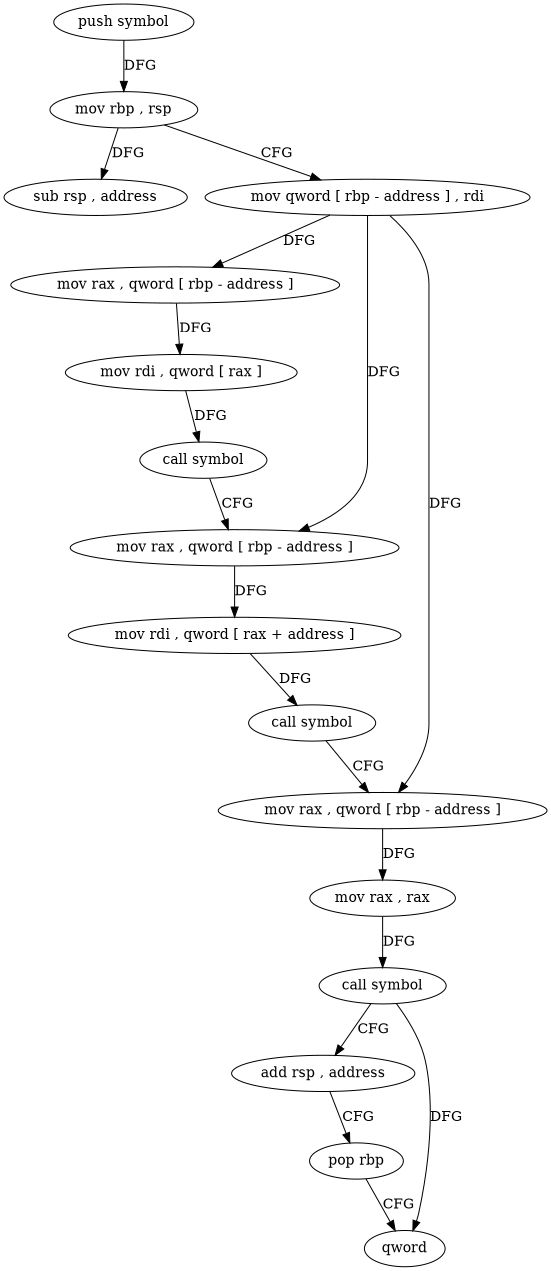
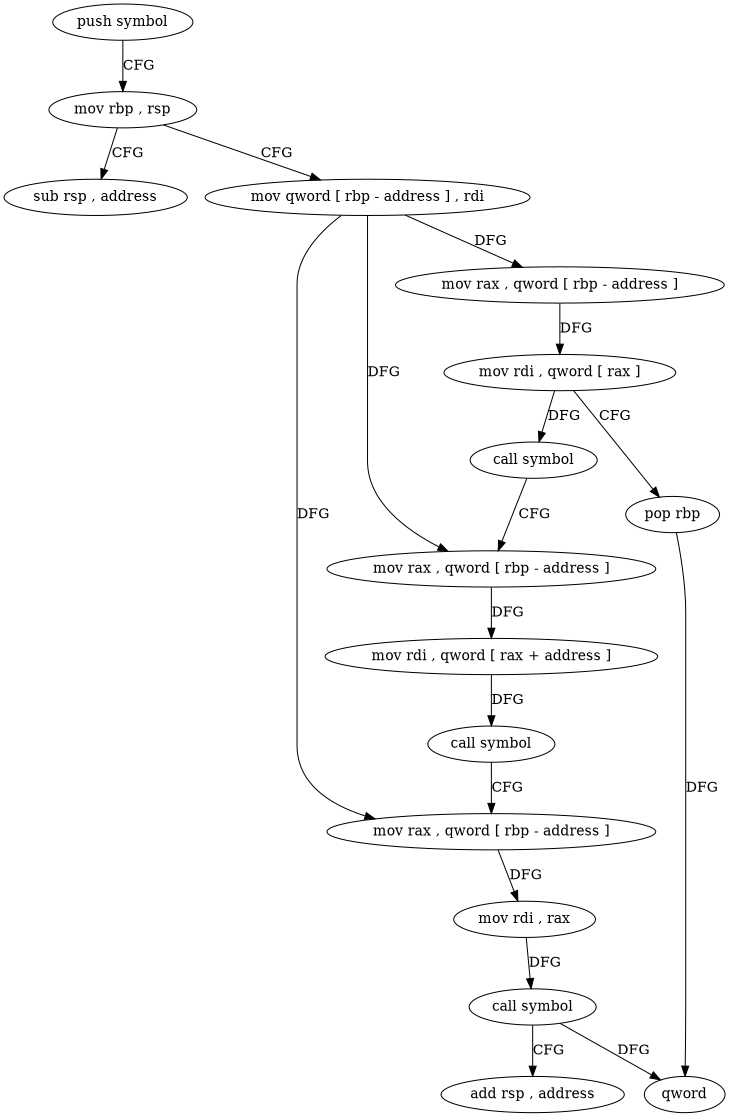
(140, 66) -> (139, 66)
(128, 154) -> (128, 154)
(383, 898) -> (525, 919)
(338, 1112) -> (613, 440)
(399, 1205) -> (702, 788)
